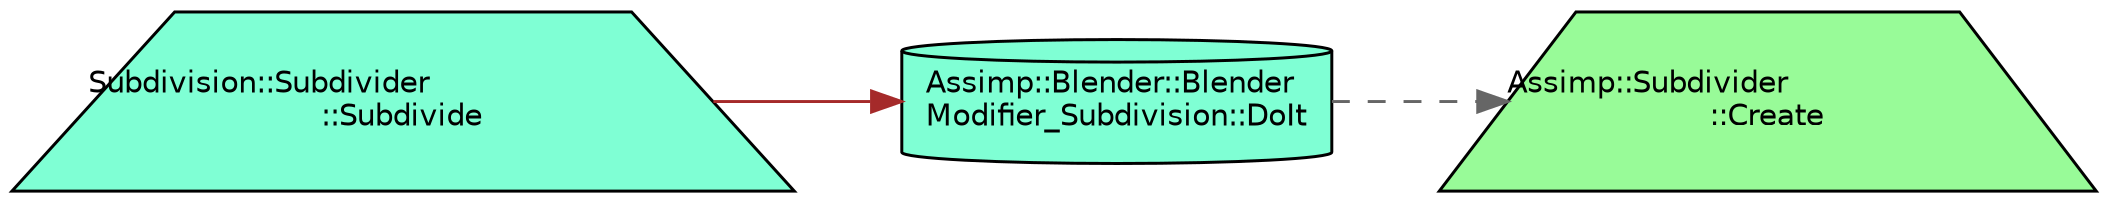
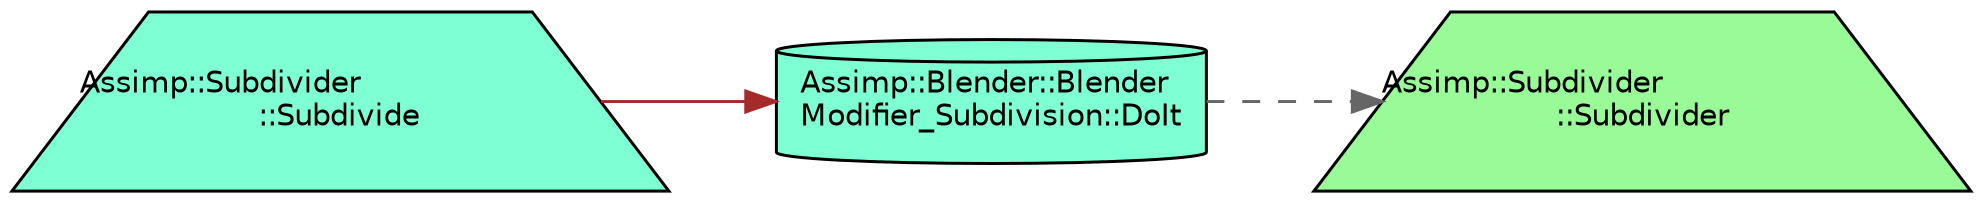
(403, 102) -> (340, 102)
(1768, 102) -> (1642, 102)
